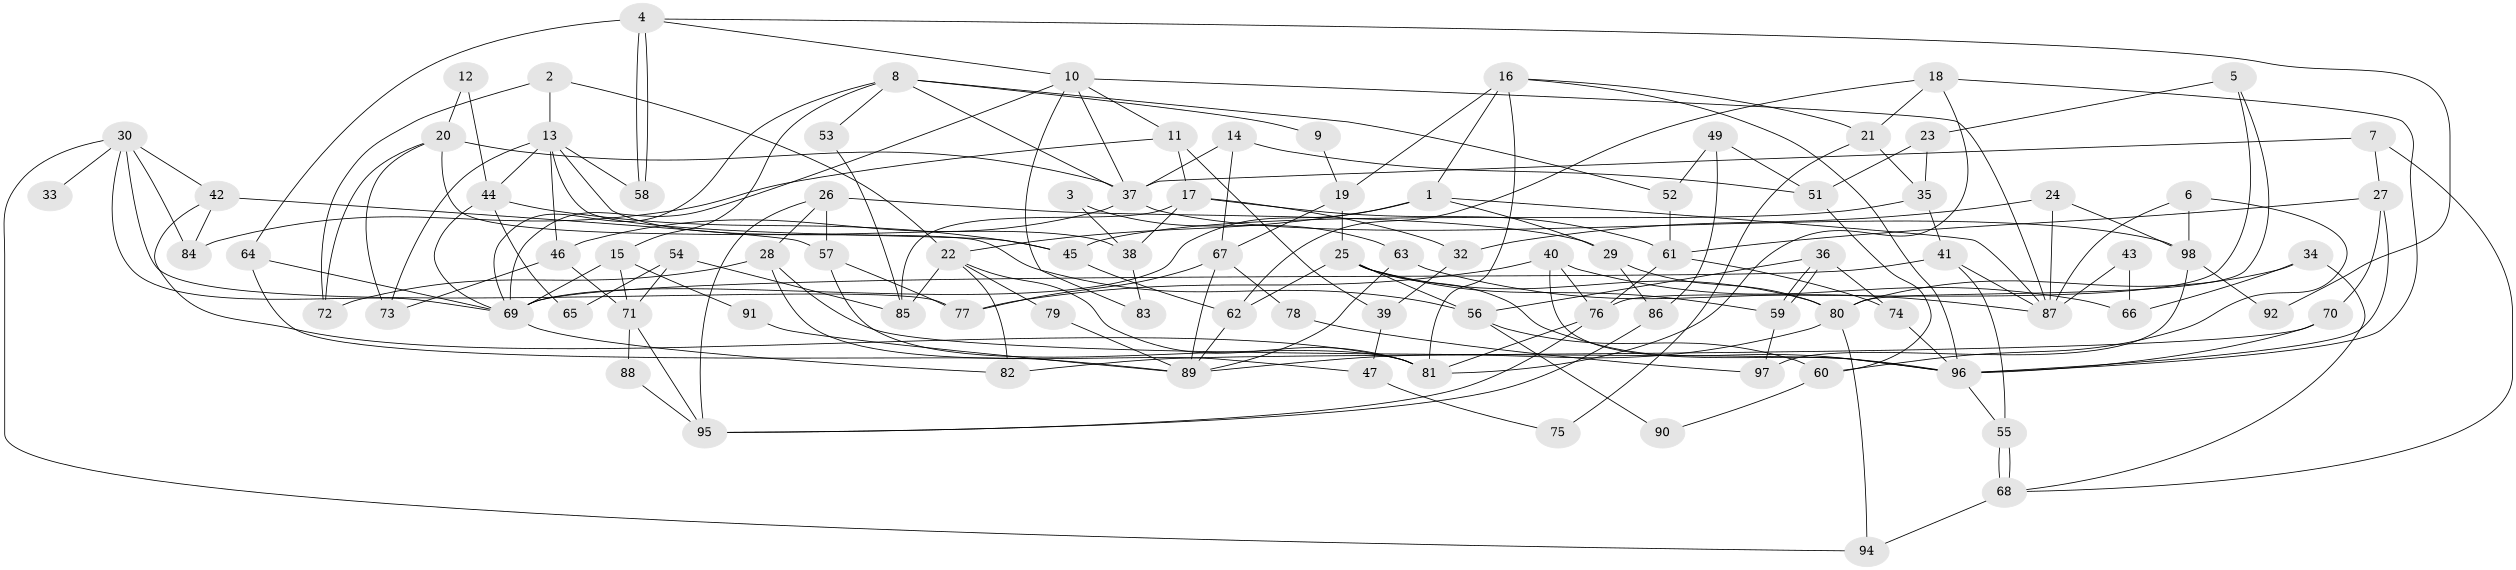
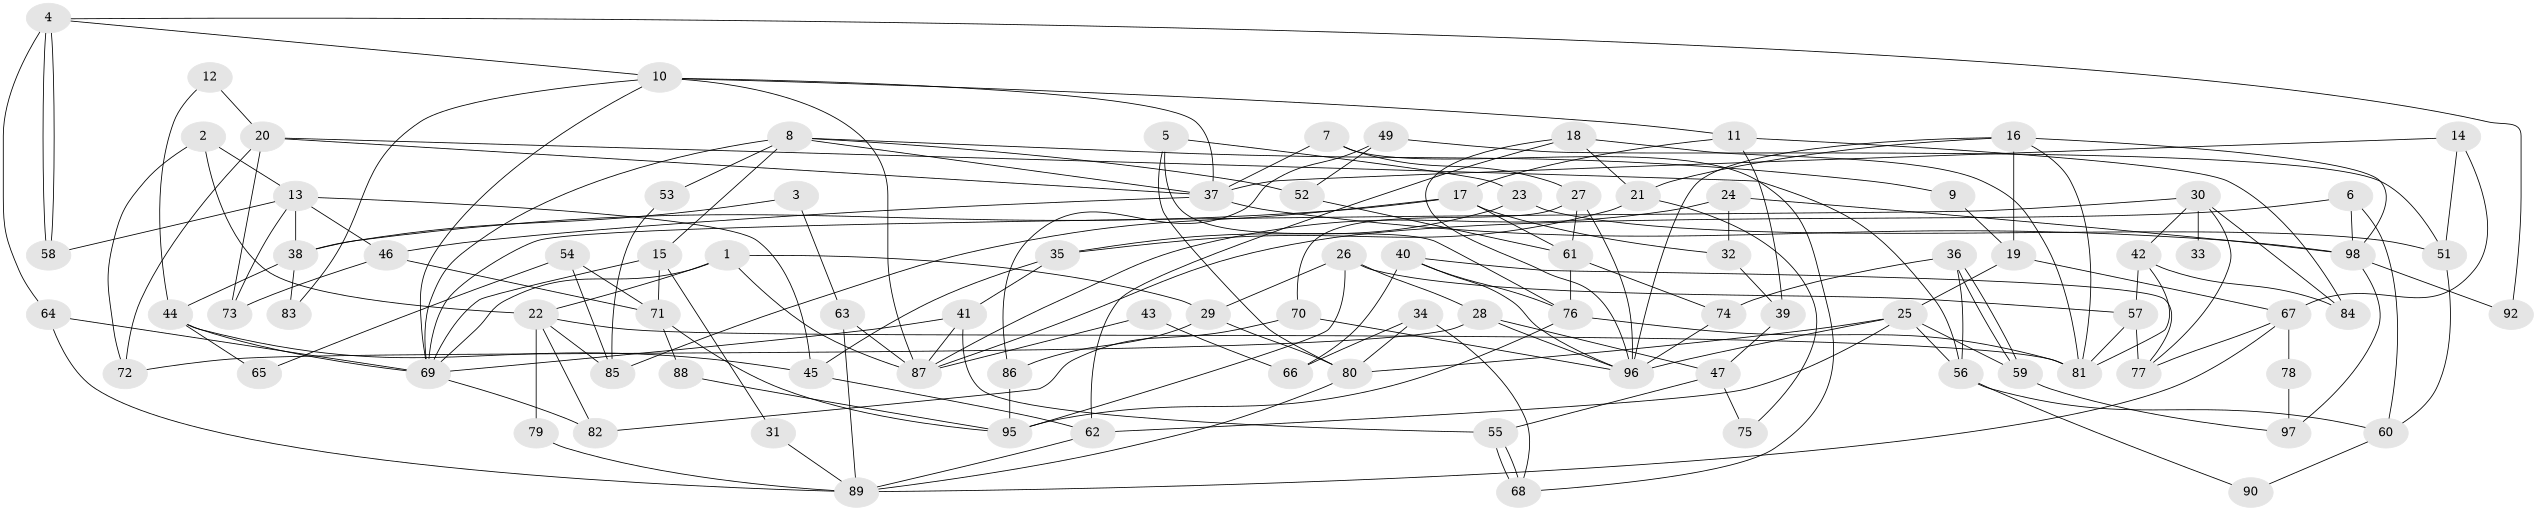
(1468, 137) -> (2244, 153)
(519, 166) -> (228, 287)
(750, 315) -> (773, 433)
(1982, 404) -> (1634, 397)
(1867, 552) -> none
